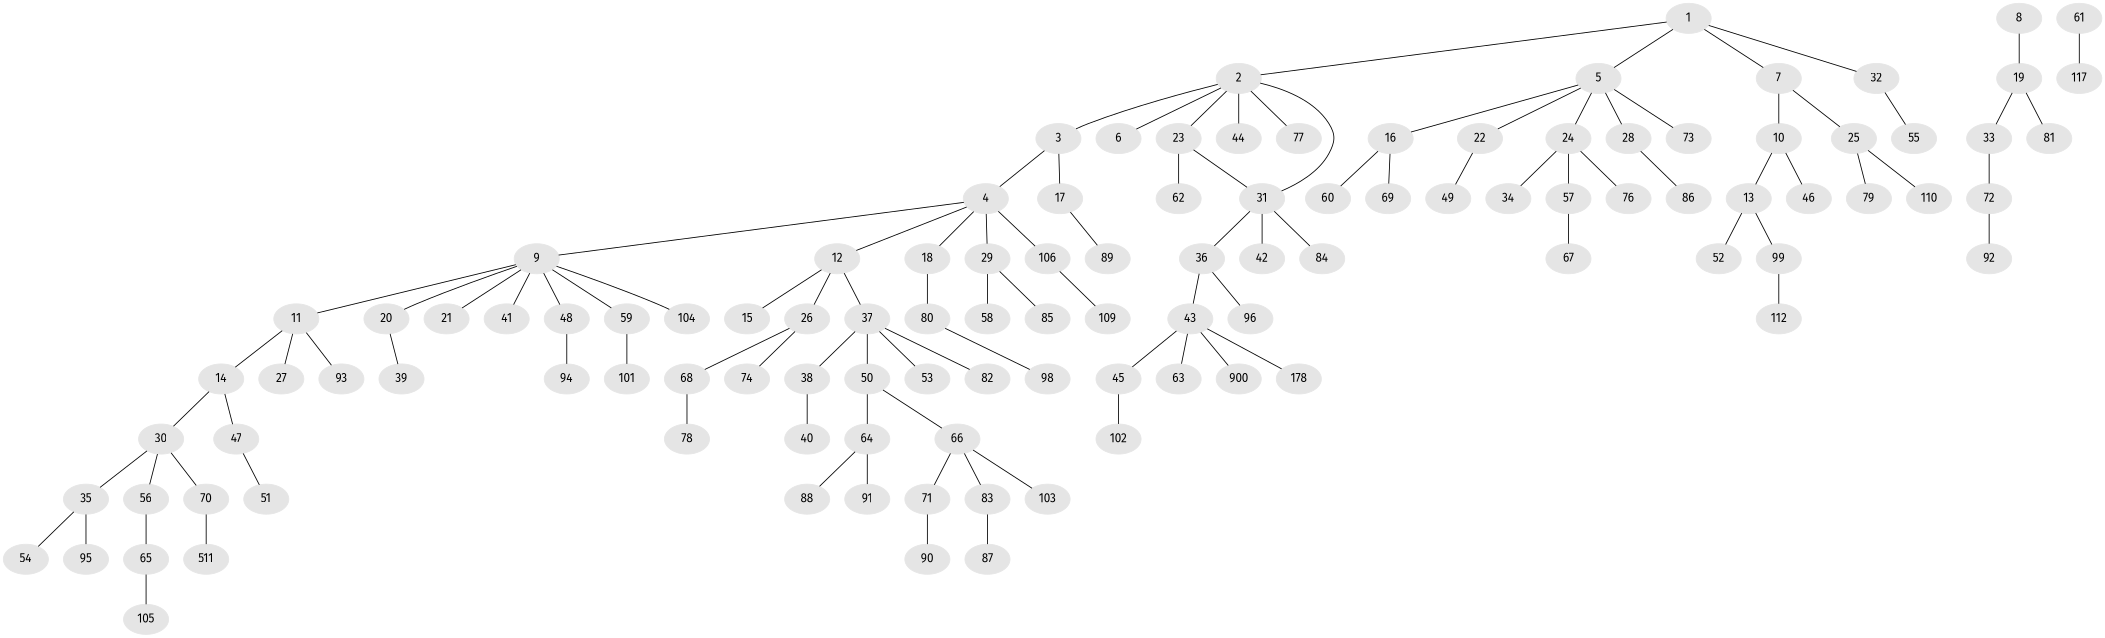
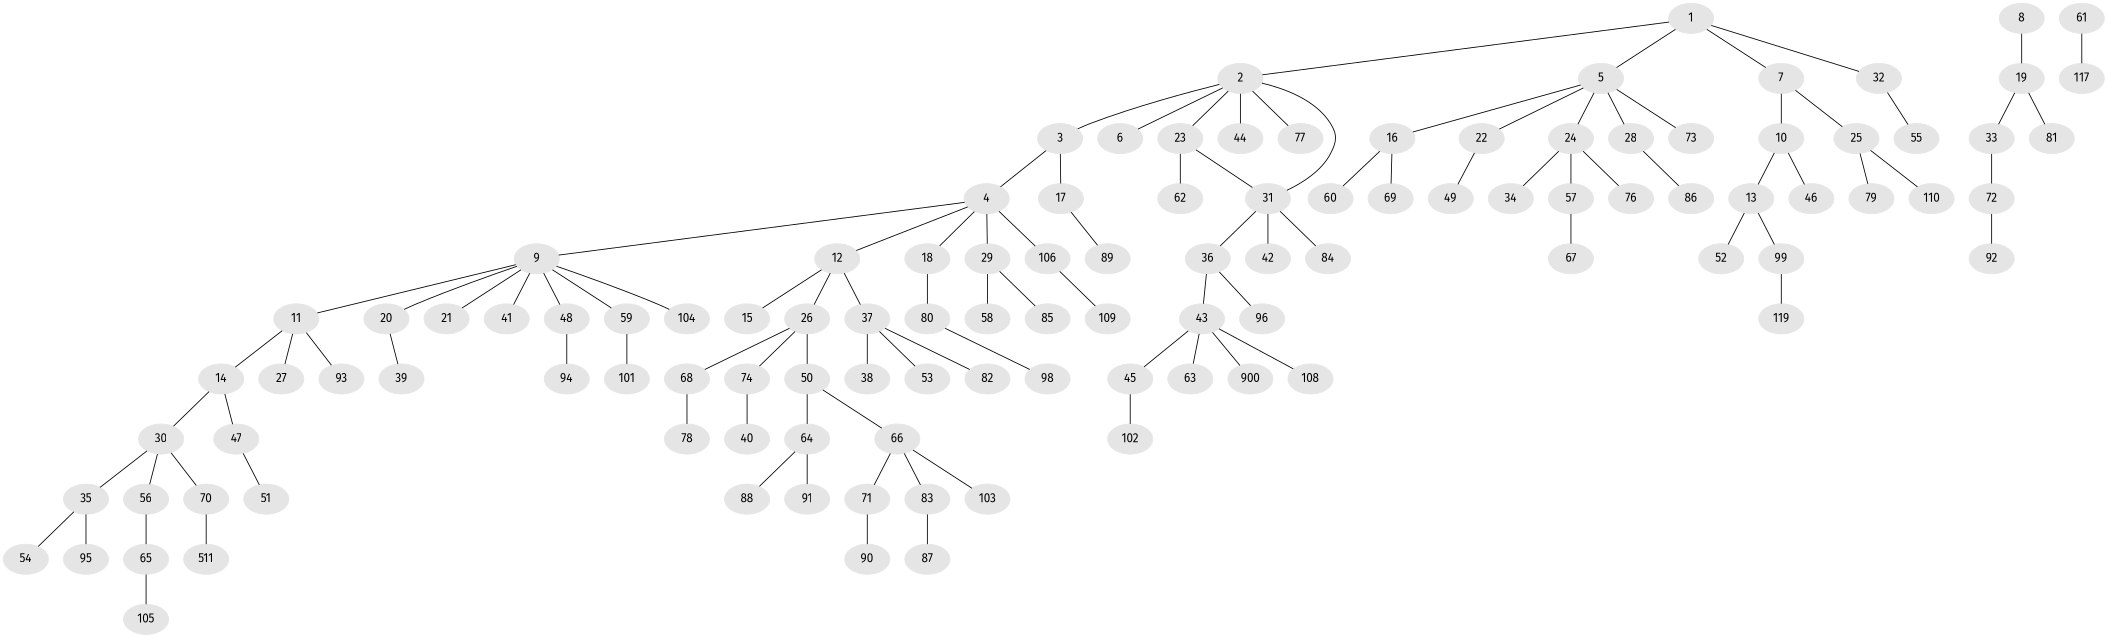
(1779, 319) -> (1781, 319)
(867, 349) -> (807, 349)
(1299, 379) -> (1311, 379)
(807, 409) -> (747, 409)
